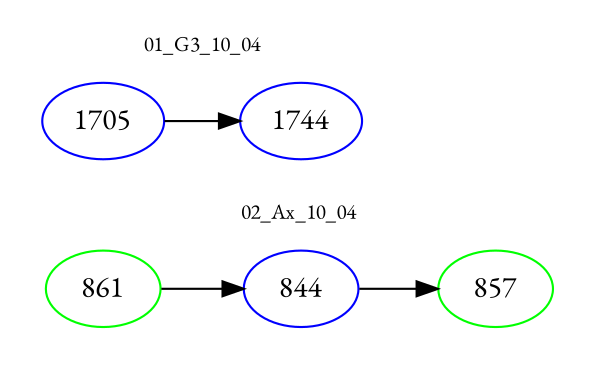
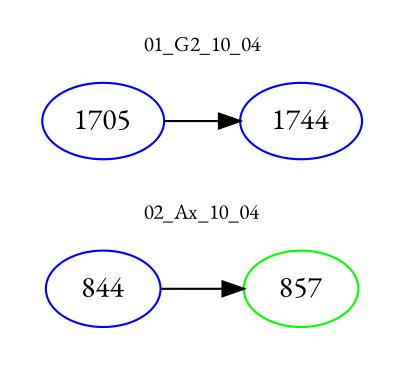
(202, 46) -> (202, 46)
(103, 289) -> none
